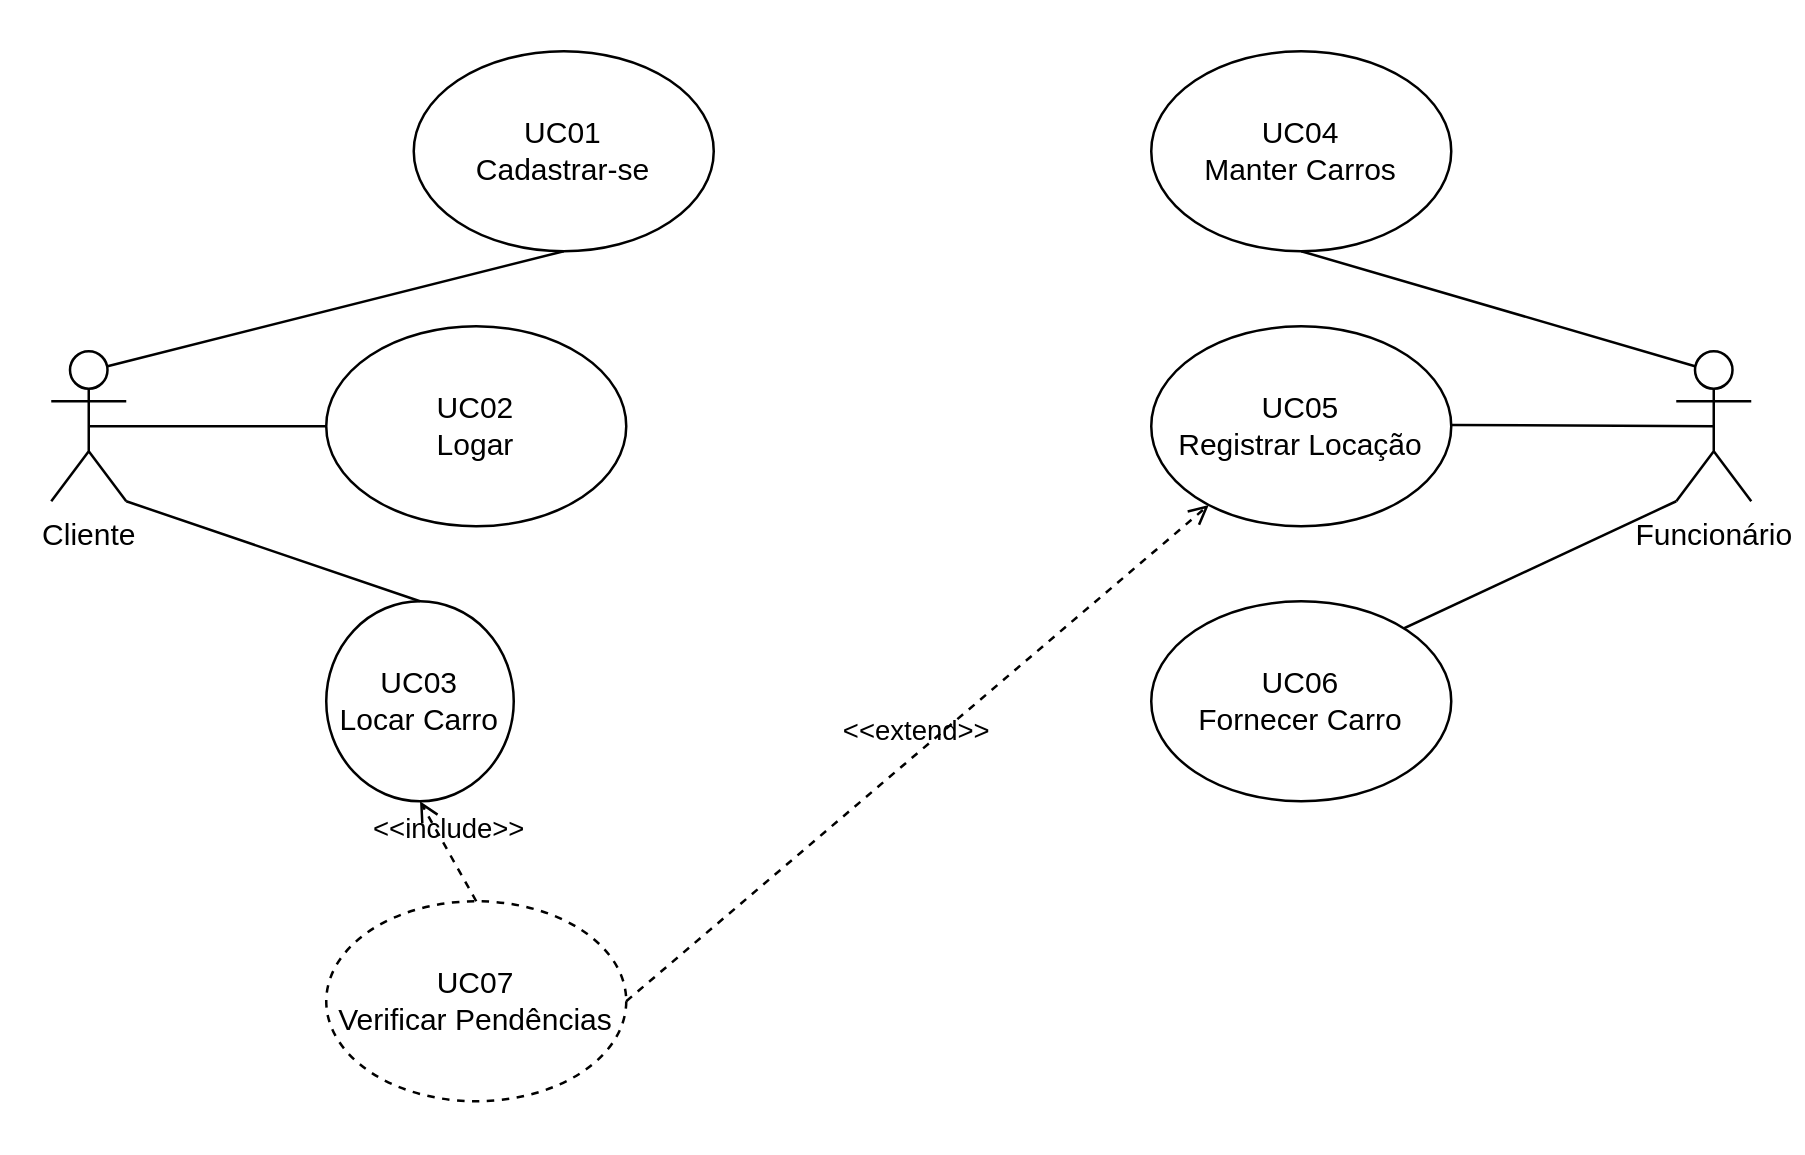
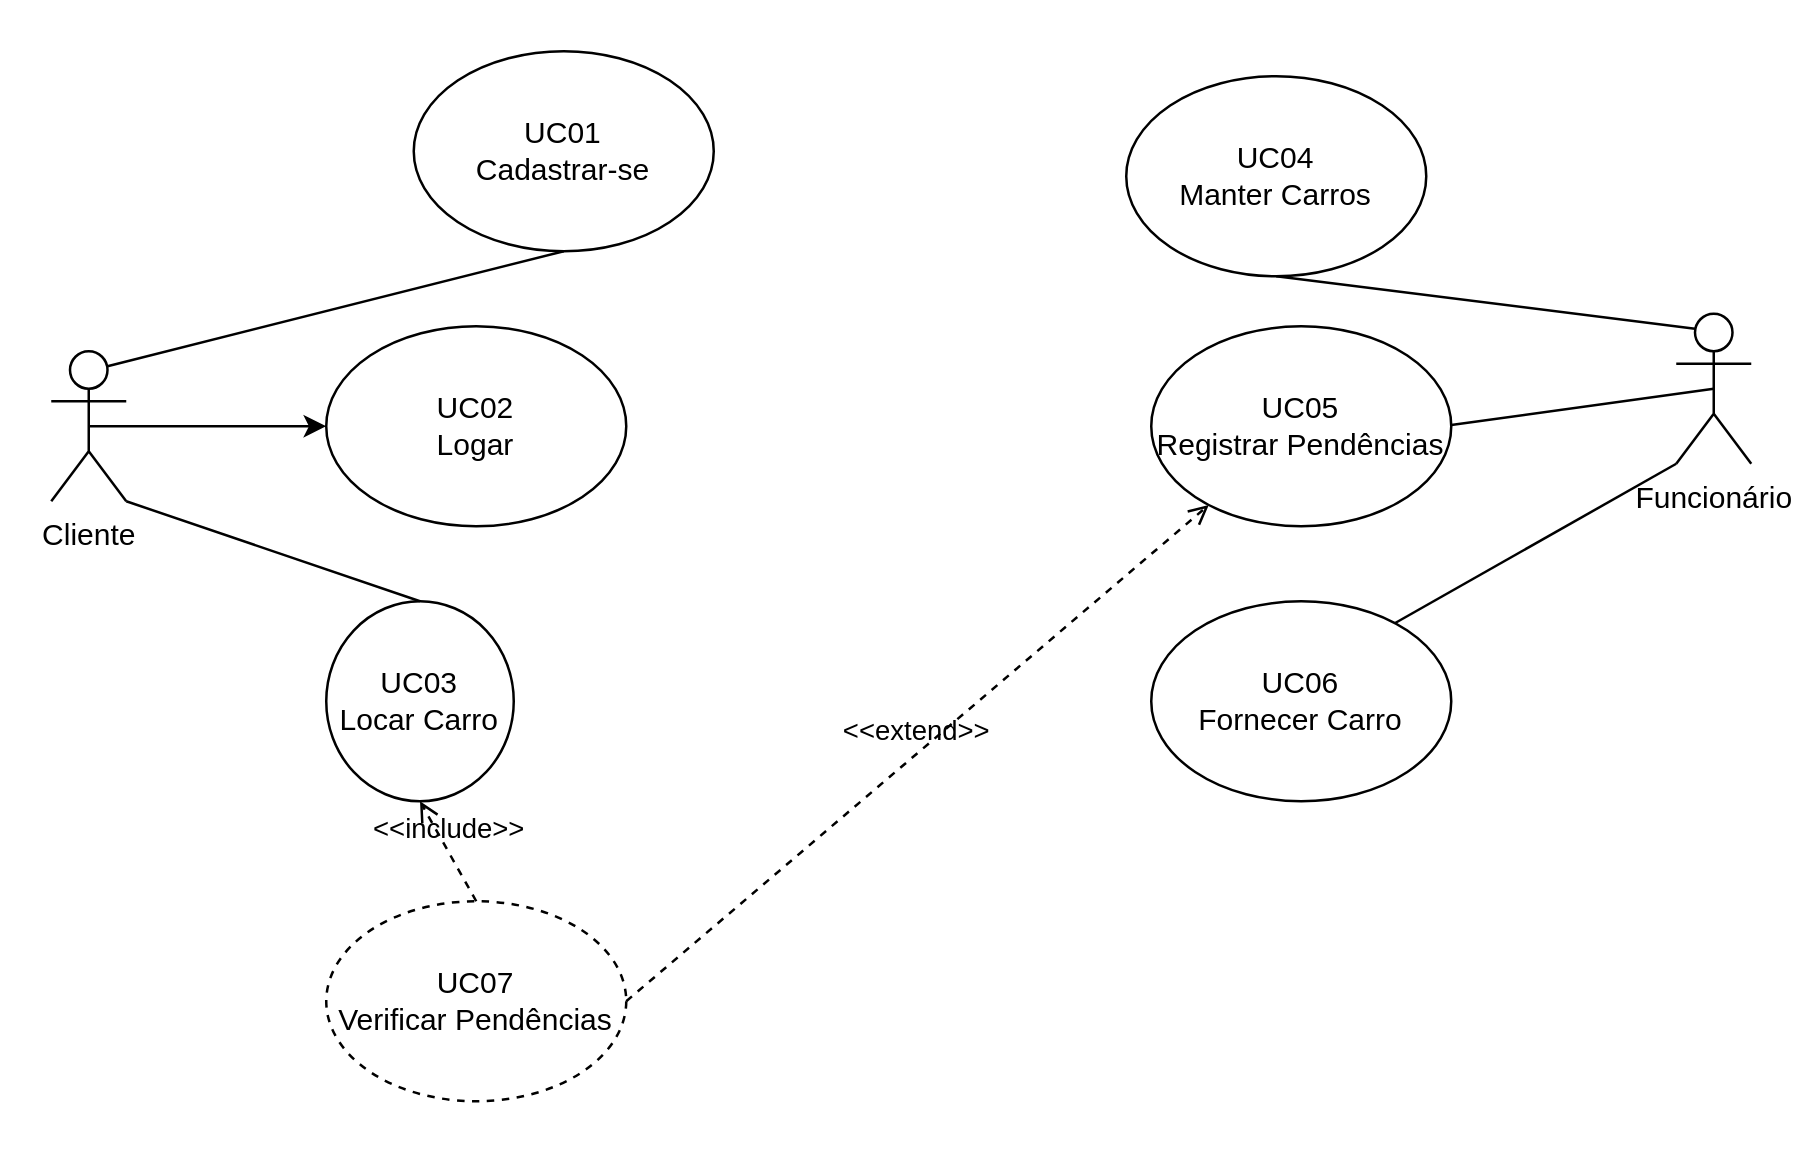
(1301, 151) -> (1276, 176)
(315, 426) -> (308, 426)
(1301, 426) -> (1301, 426)
(1714, 426) -> (1714, 389)
